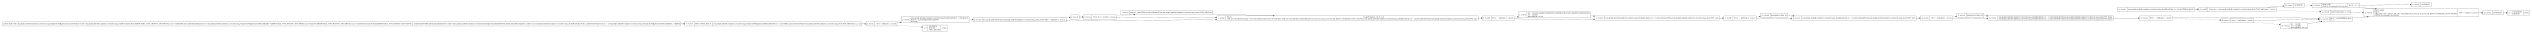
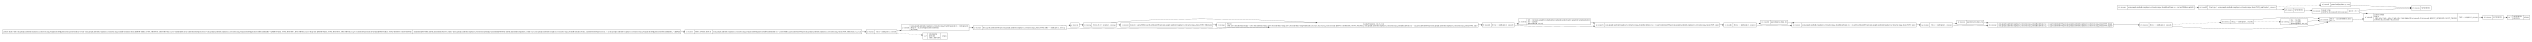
(2357, 12) -> (2380, 6)
